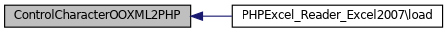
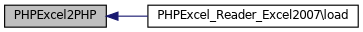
(98, 16) -> (55, 16)
